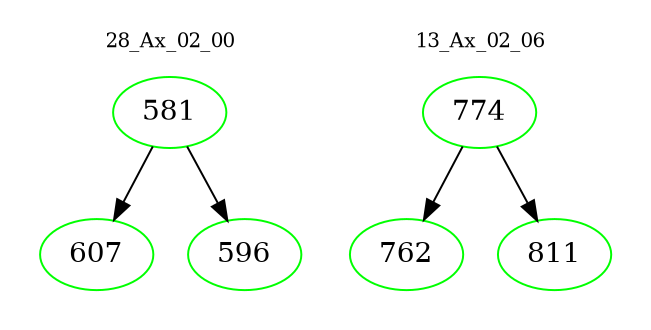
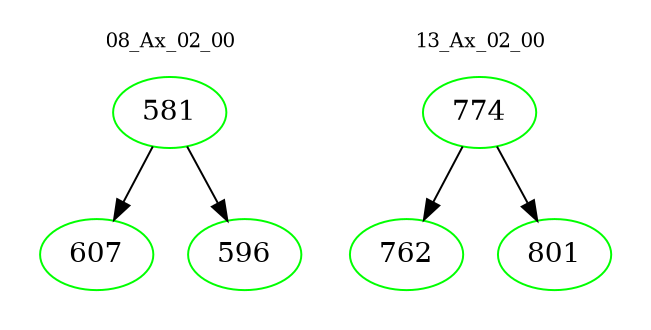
(171, 42) -> (171, 42)
(481, 42) -> (481, 42)
(555, 255) -> (555, 255)
